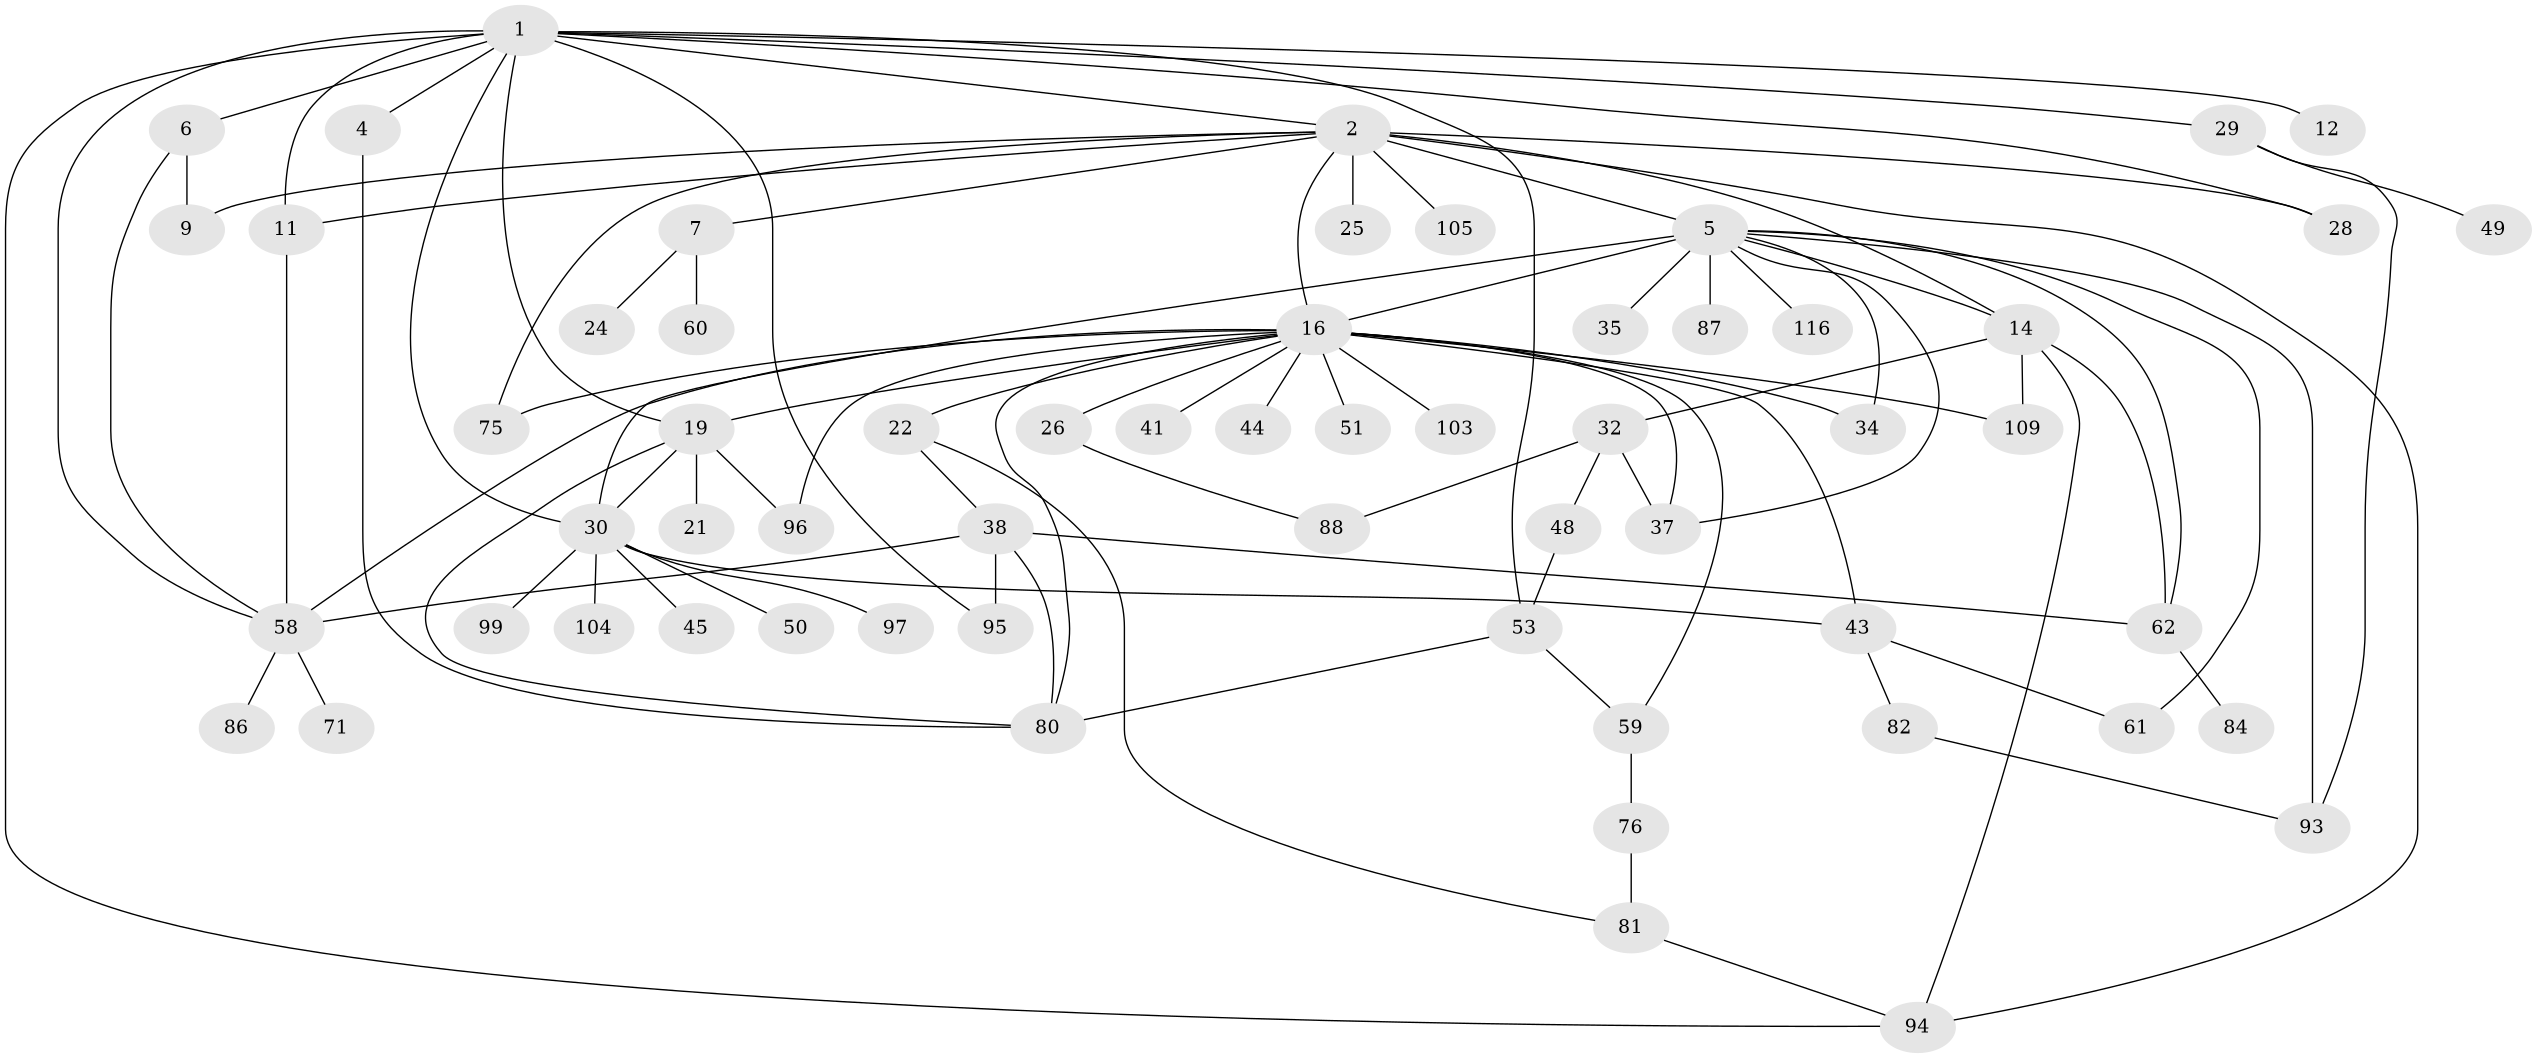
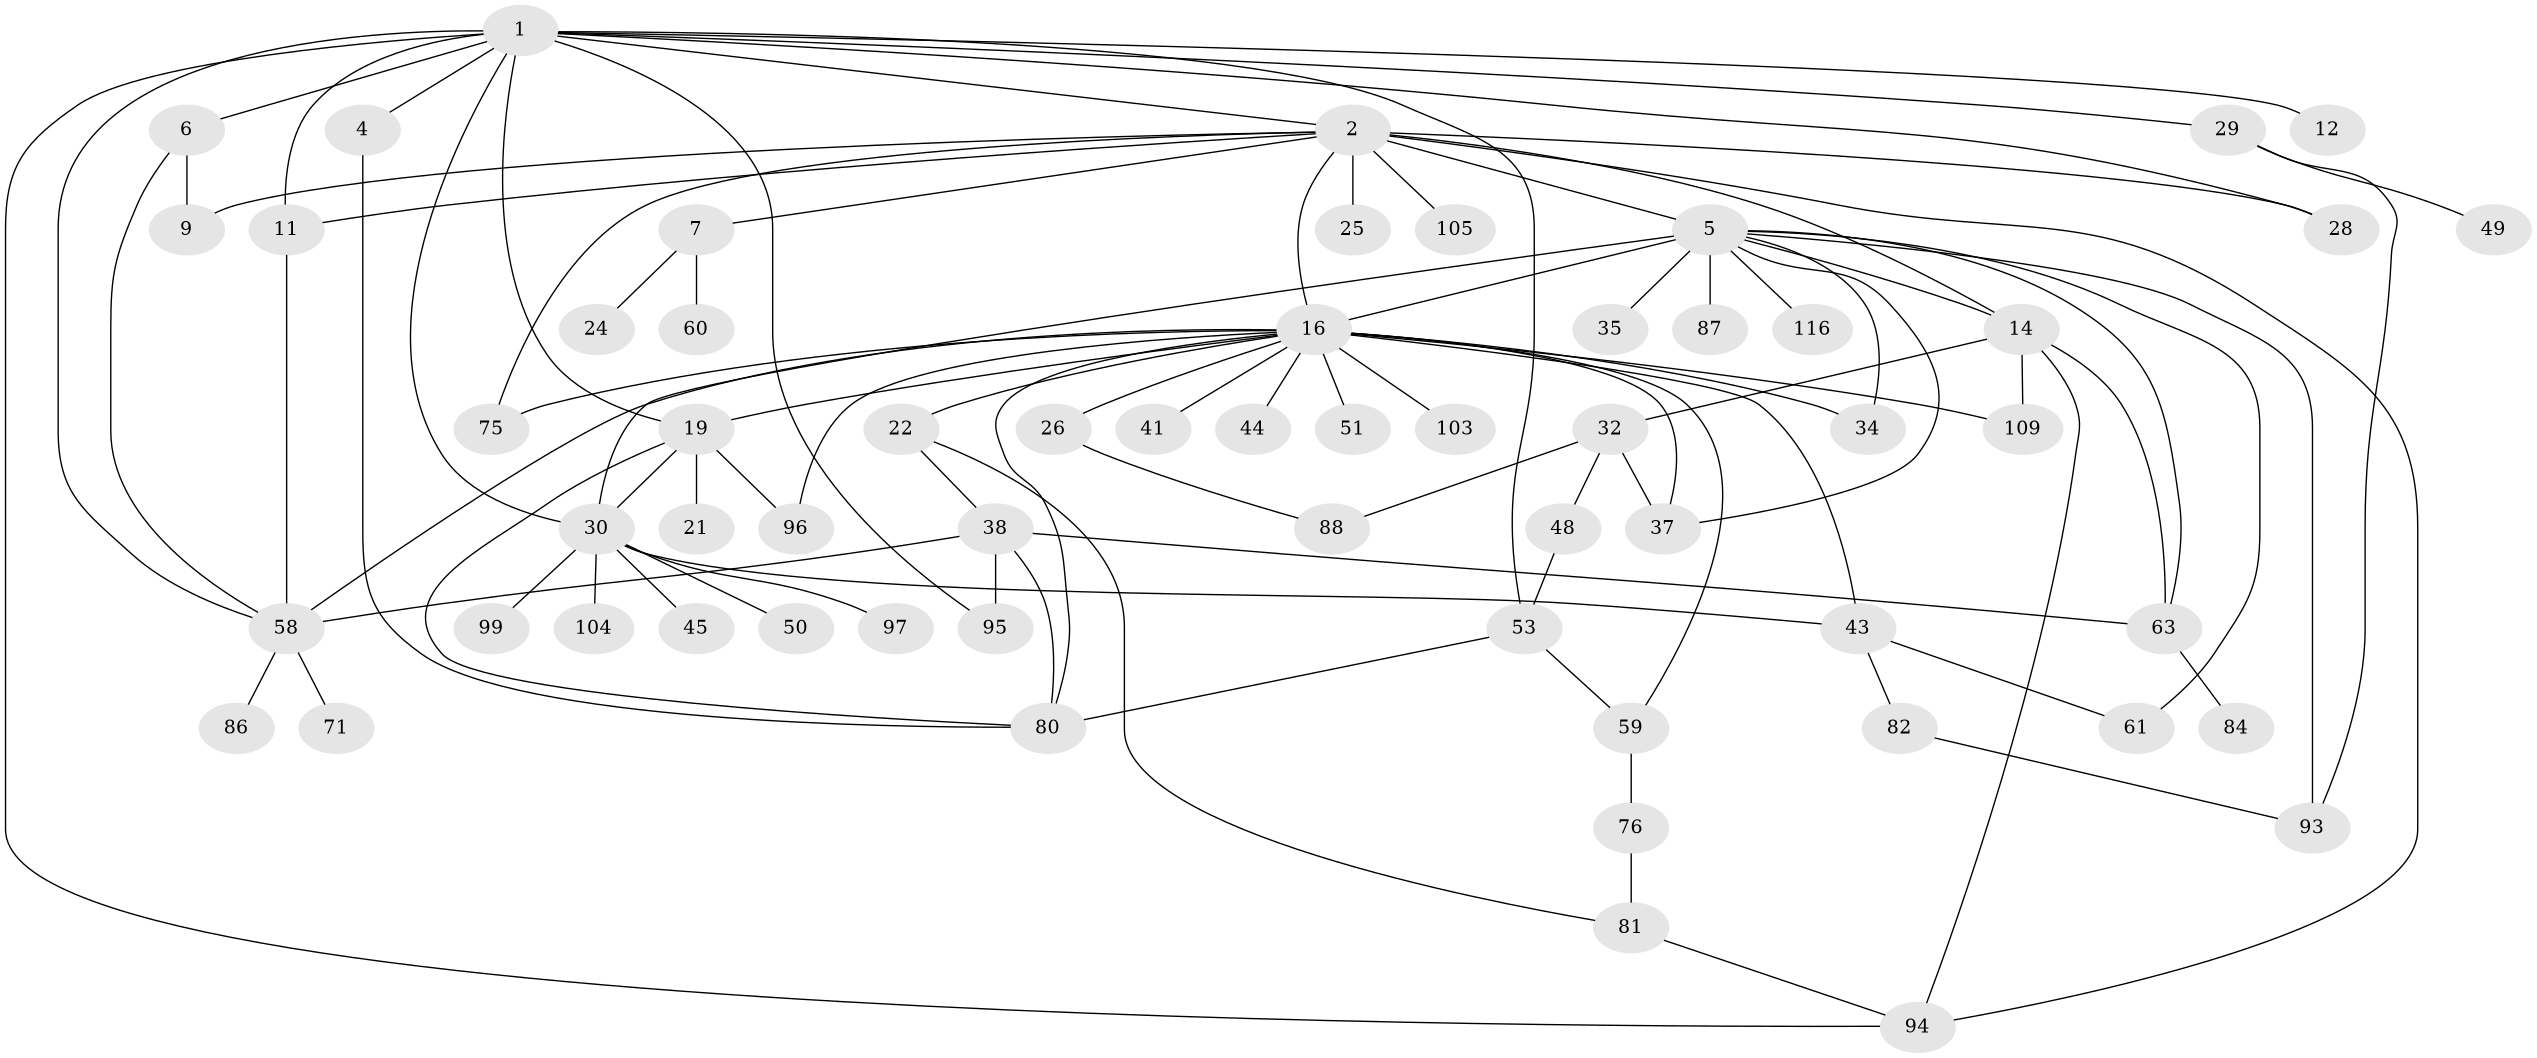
(2164, 629) -> (2164, 629)
